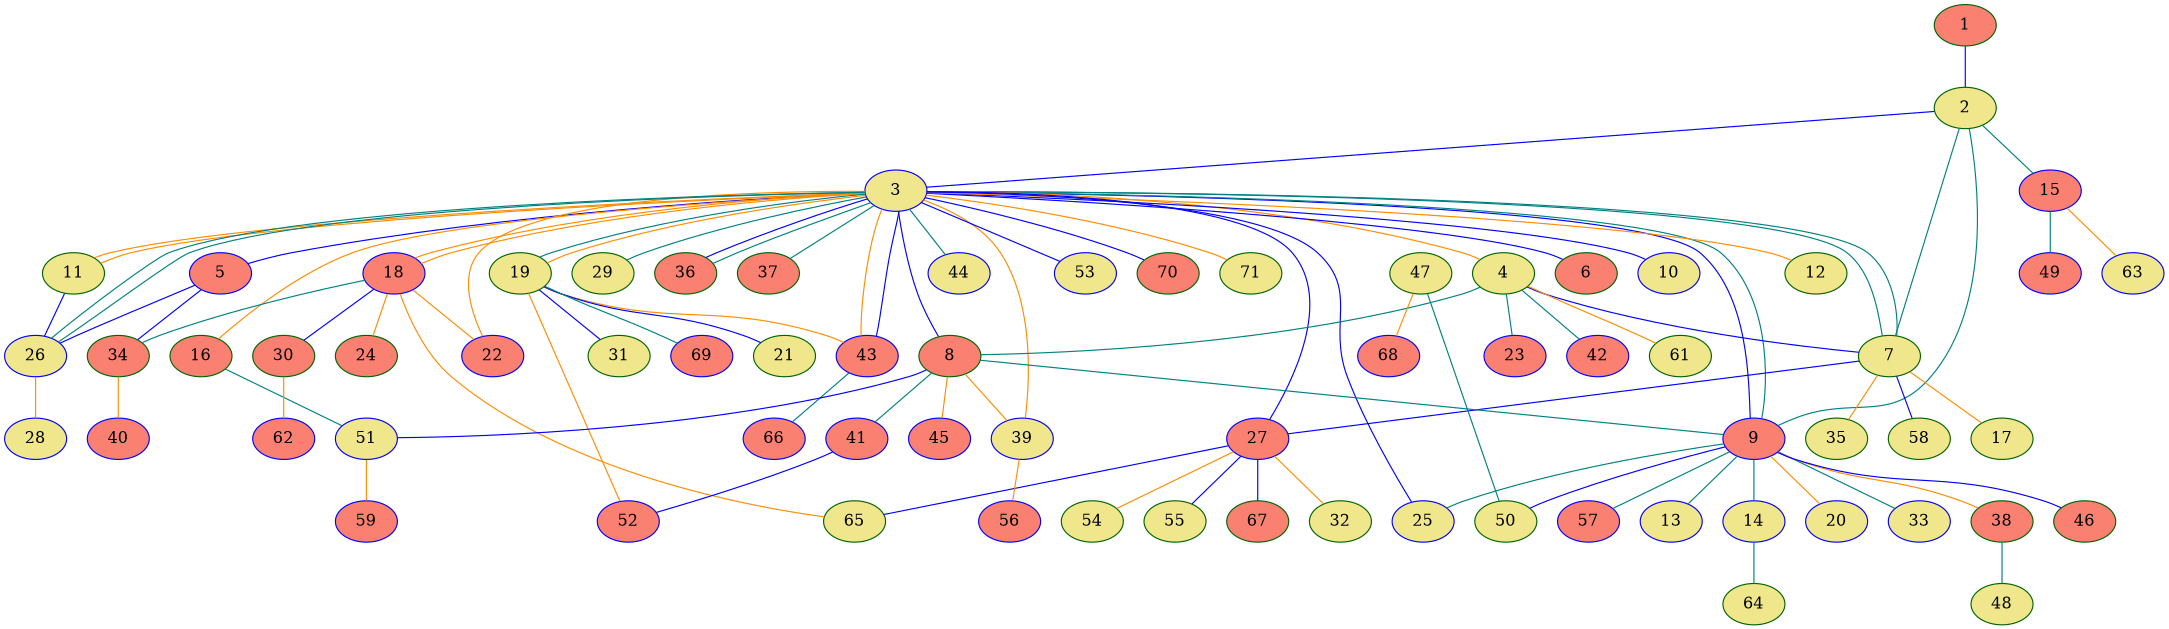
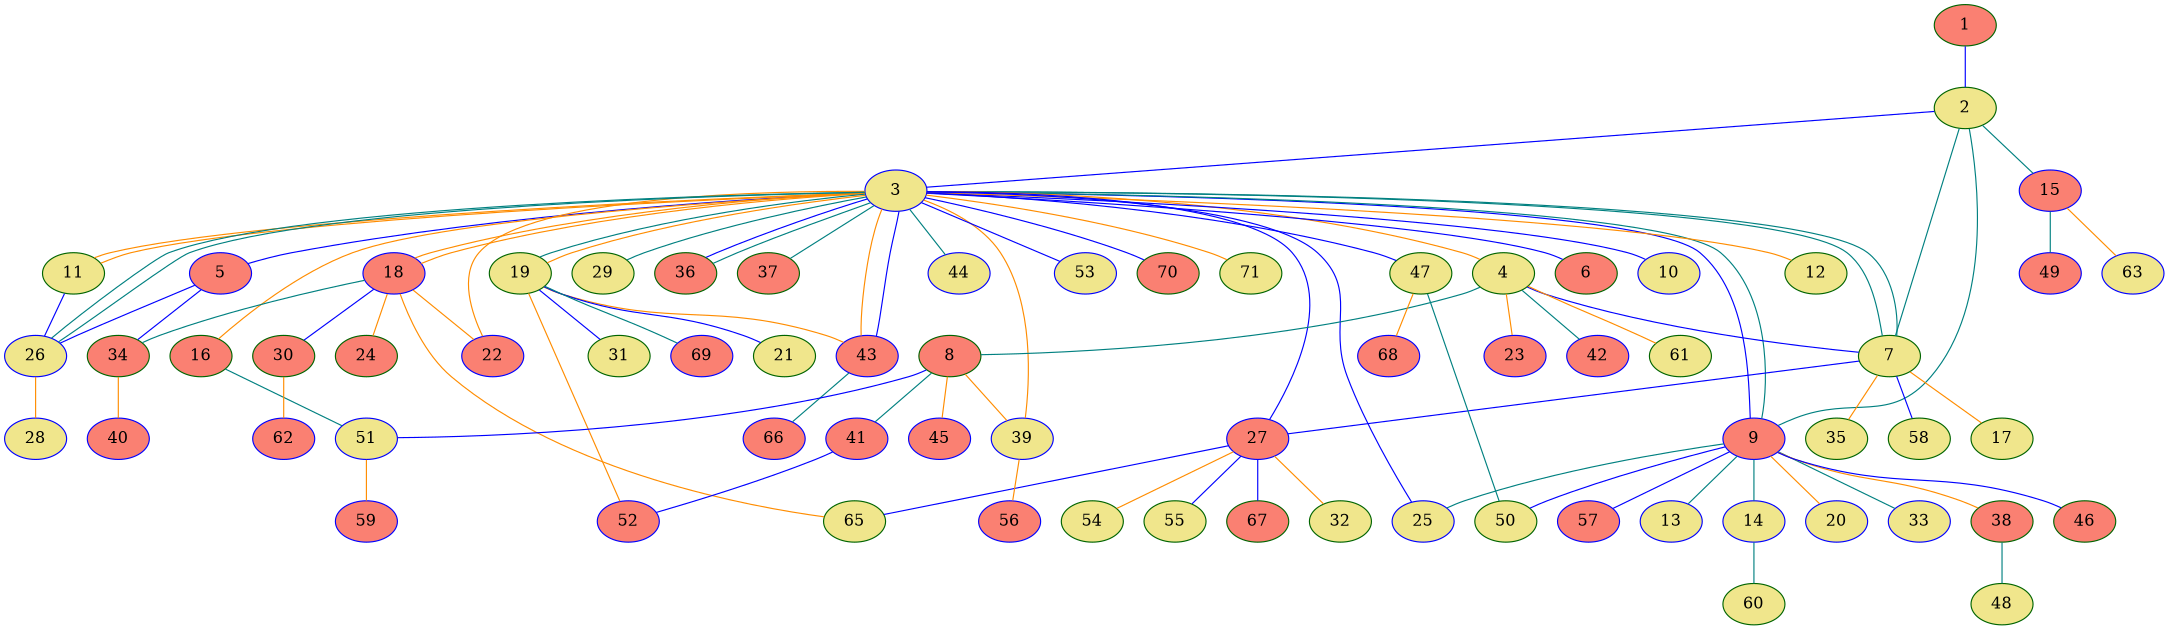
(912, 276) -> (1164, 213)
(1509, 315) -> (1509, 315)
(1333, 396) -> none
(1671, 480) -> (1671, 480)
(1754, 604) -> (1754, 604)
